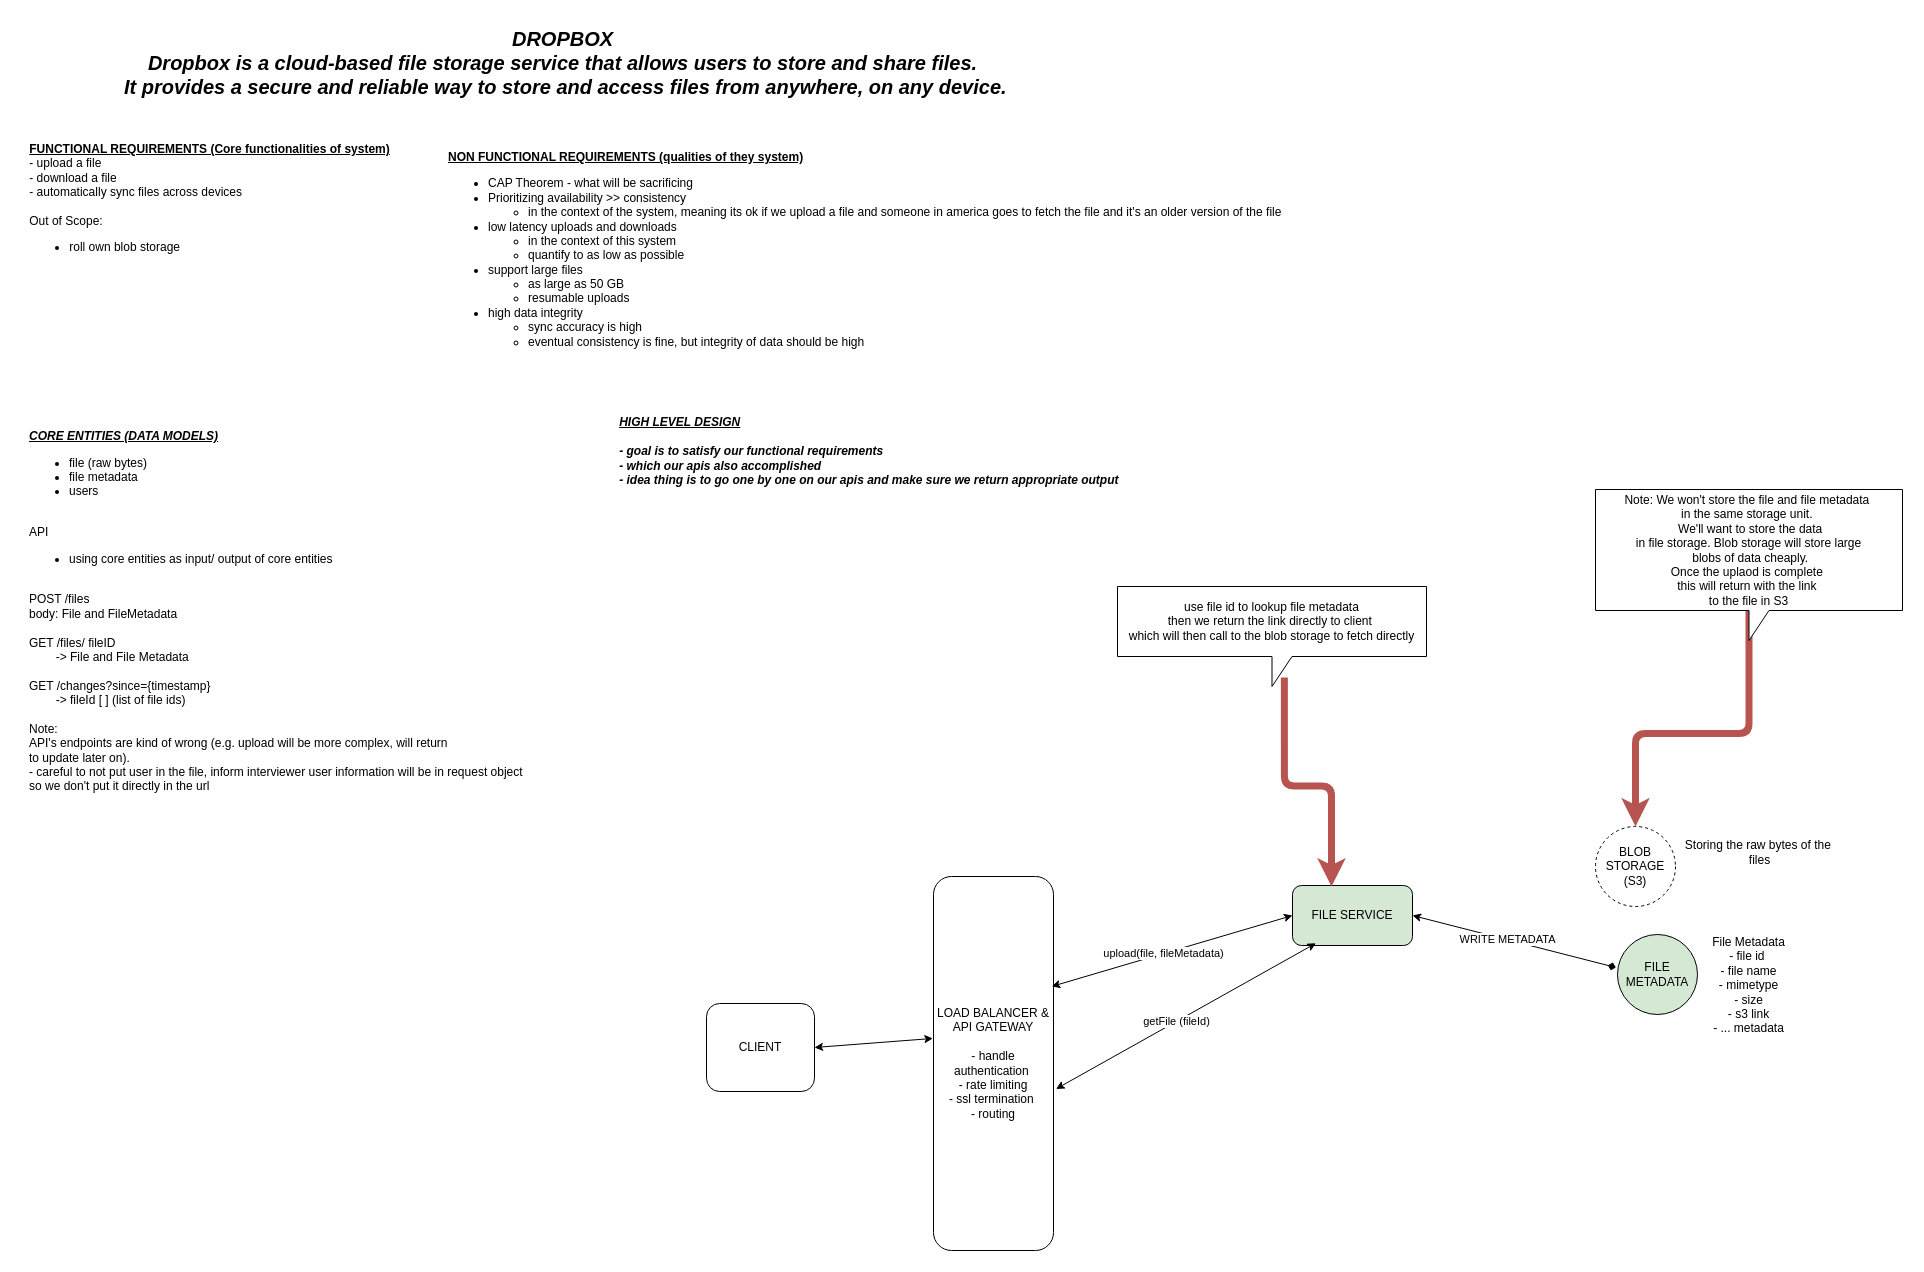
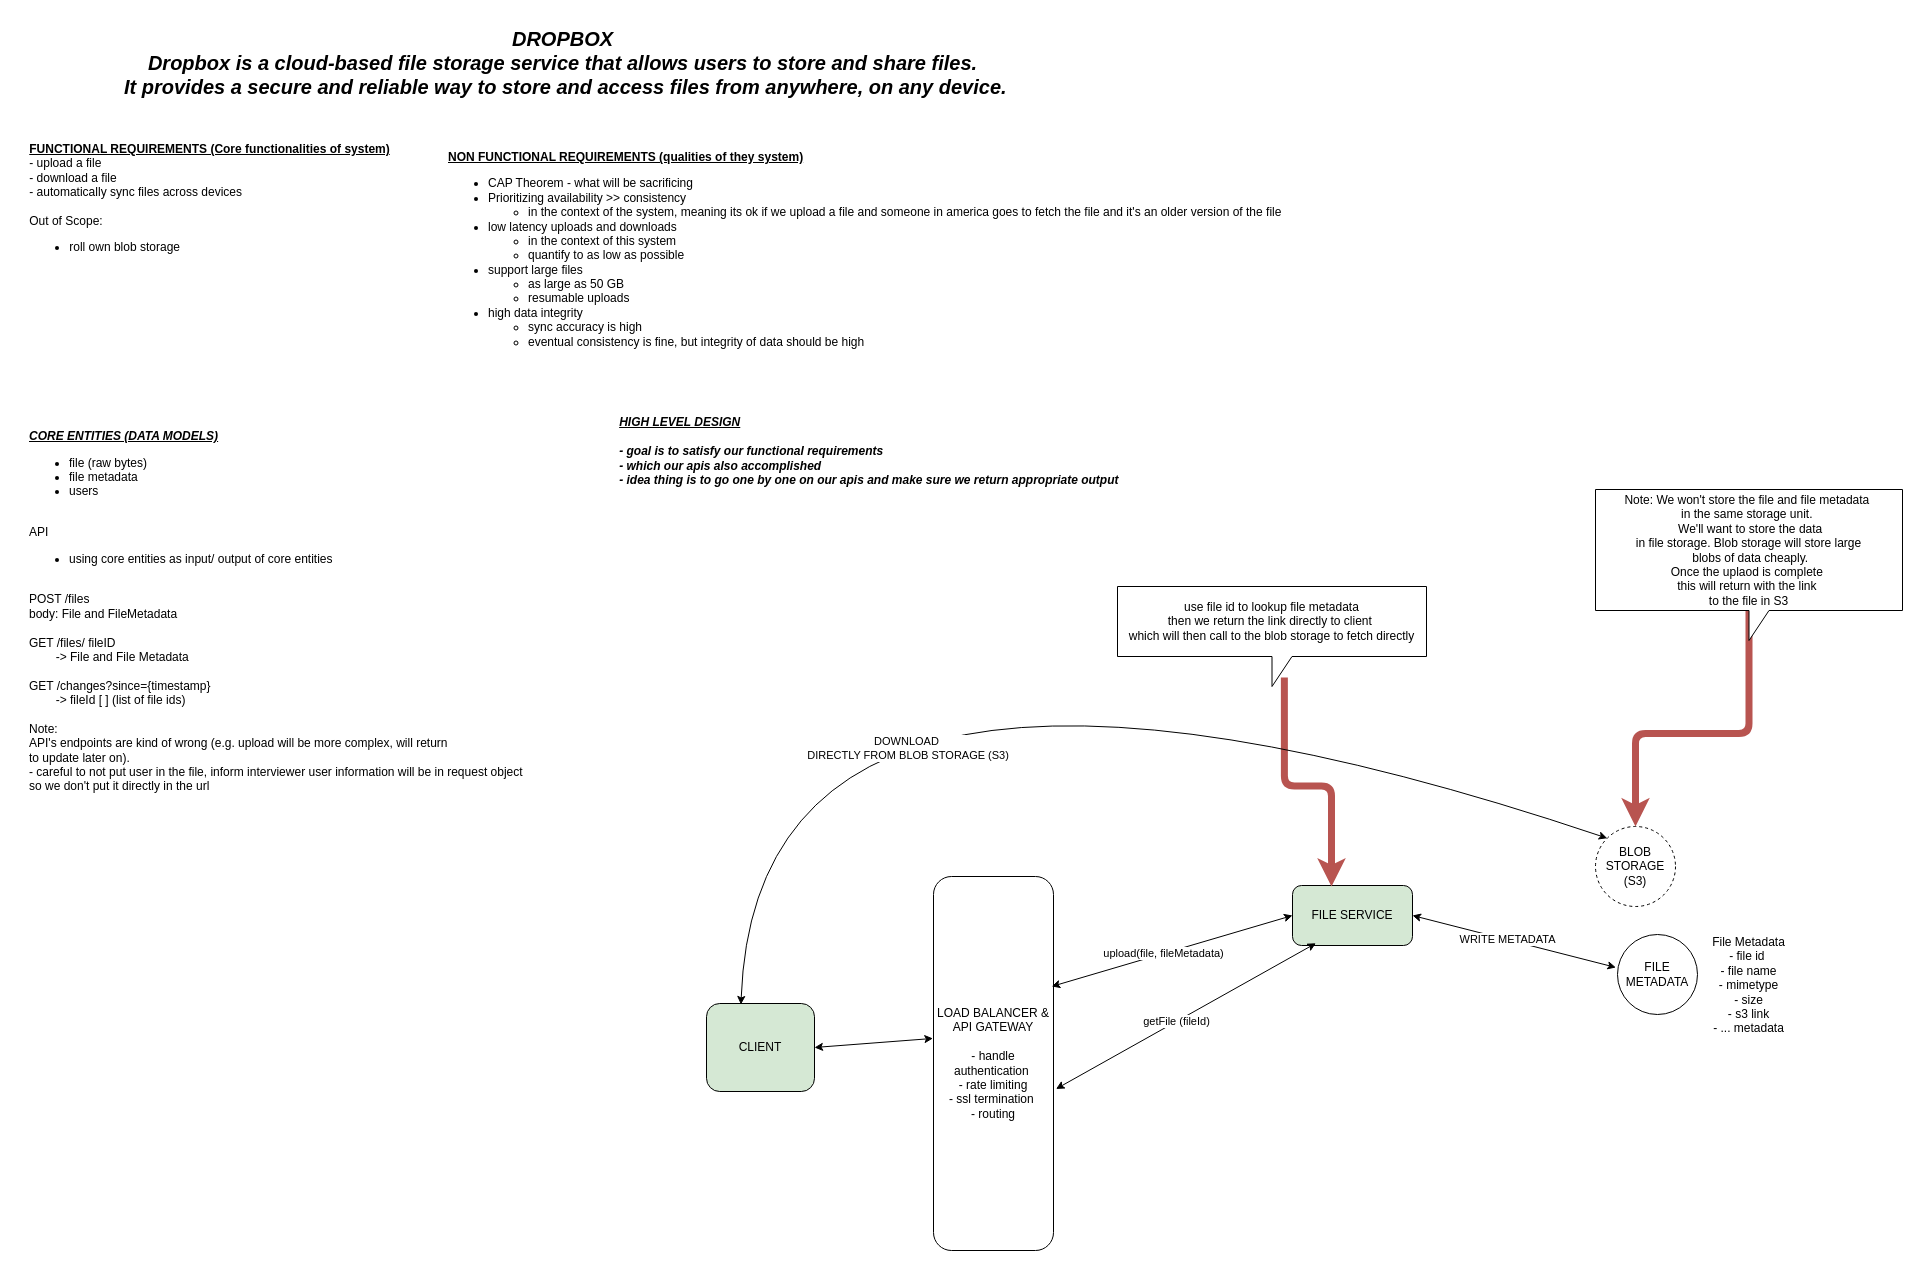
none -> (1286, 750)
(1759, 852) -> none
(1606, 965) -> (1608, 965)
(1658, 975) -> (1658, 975)
(761, 1048) -> (761, 1048)
